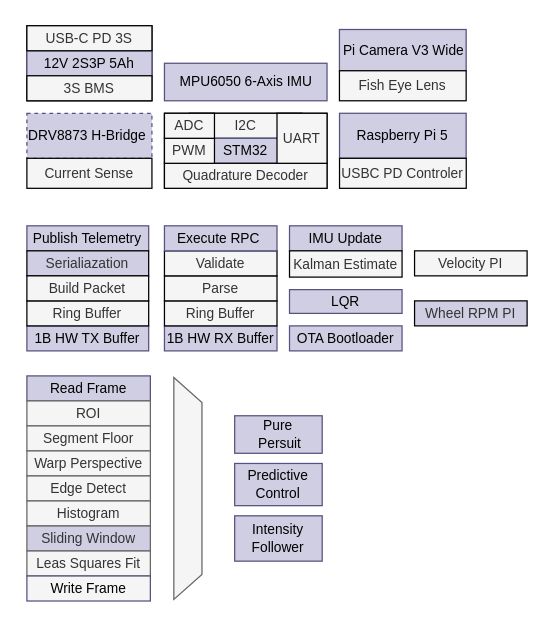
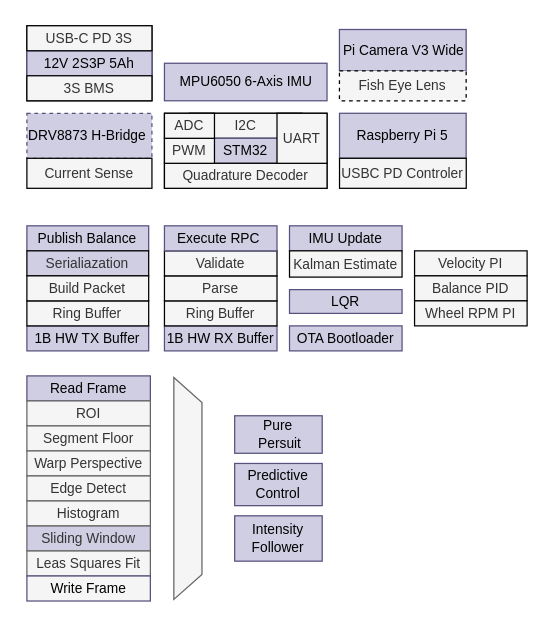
(403, 86) -> (403, 86)
(88, 238) -> (88, 238)
none -> (471, 288)
(471, 313) -> (471, 313)
